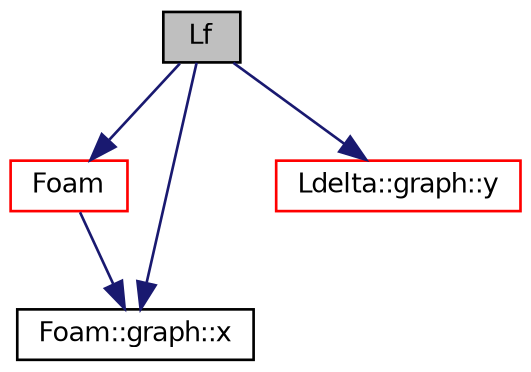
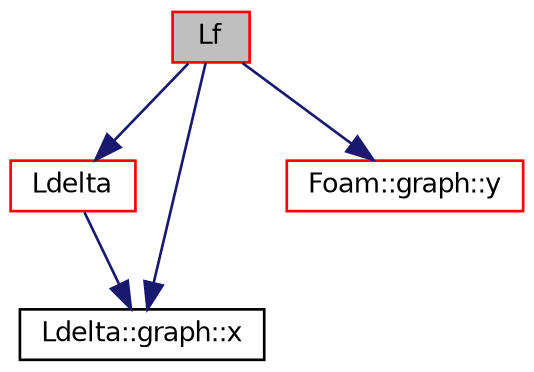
(202, 37) -> (211, 37)
(69, 186) -> (73, 186)
(398, 186) -> (405, 186)
(135, 335) -> (142, 335)
